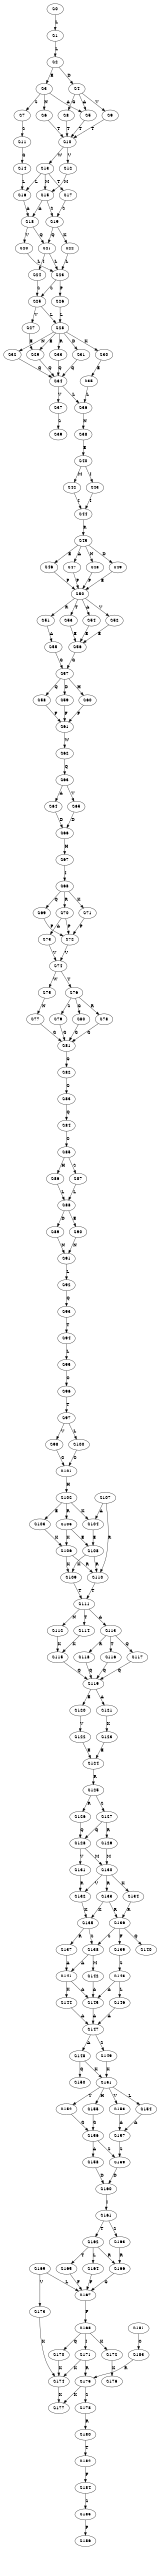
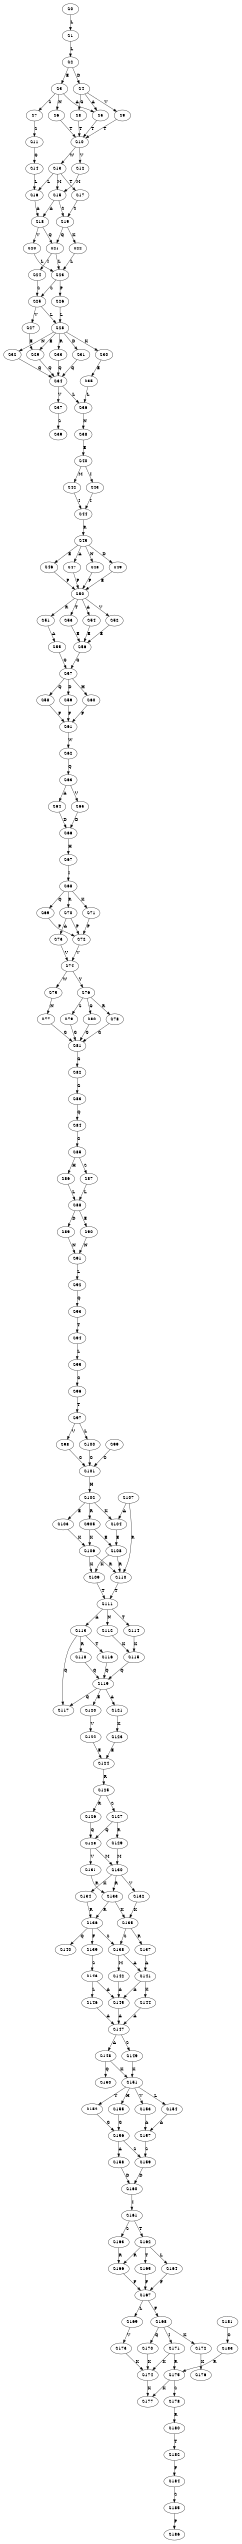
none -> (114, 1445)
(66, 1524) -> (90, 1524)
(117, 1670) -> (85, 1696)
(80, 1882) -> (95, 1885)
(61, 2281) -> (139, 2307)
(106, 2282) -> (135, 2282)
